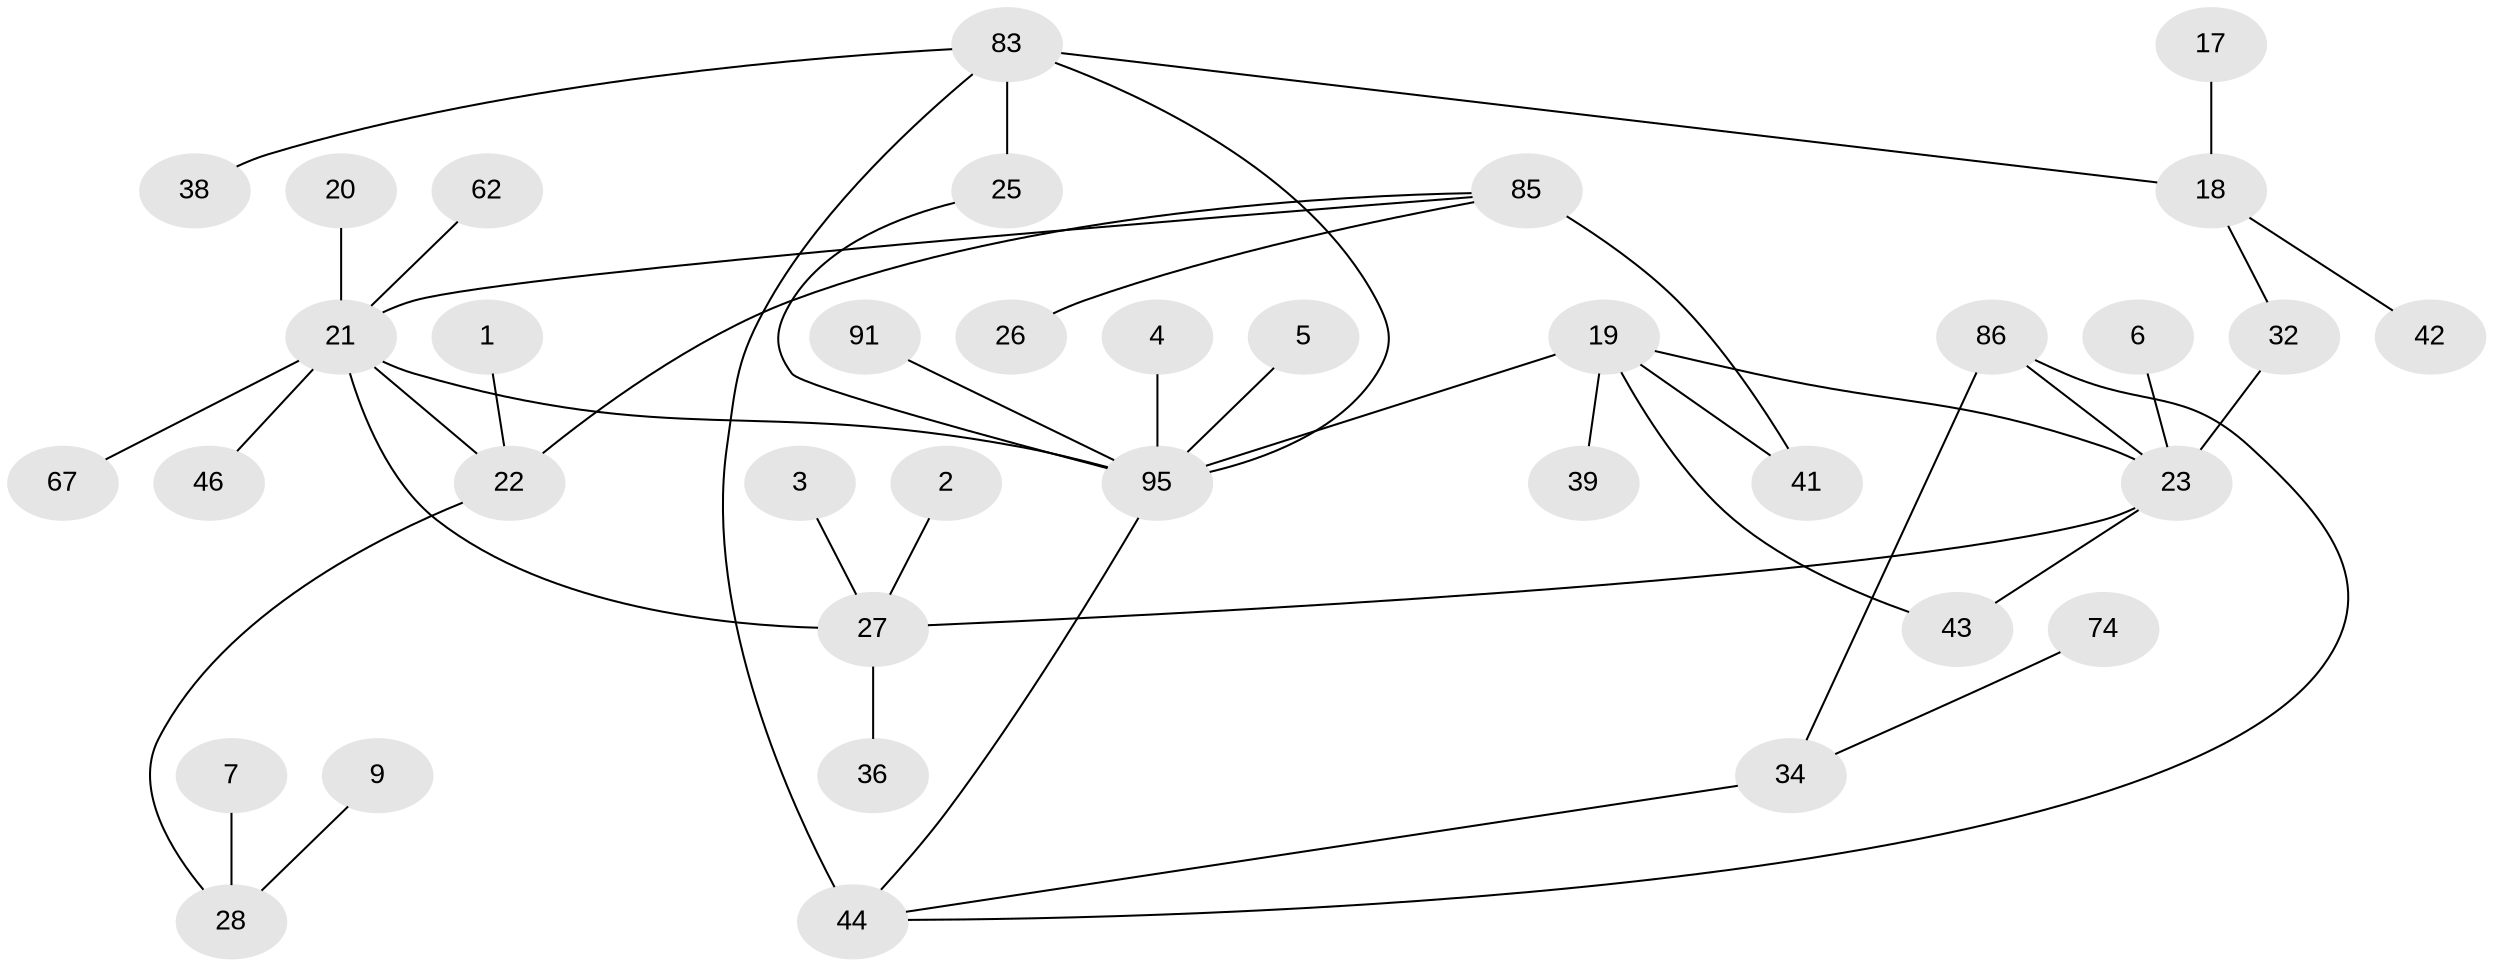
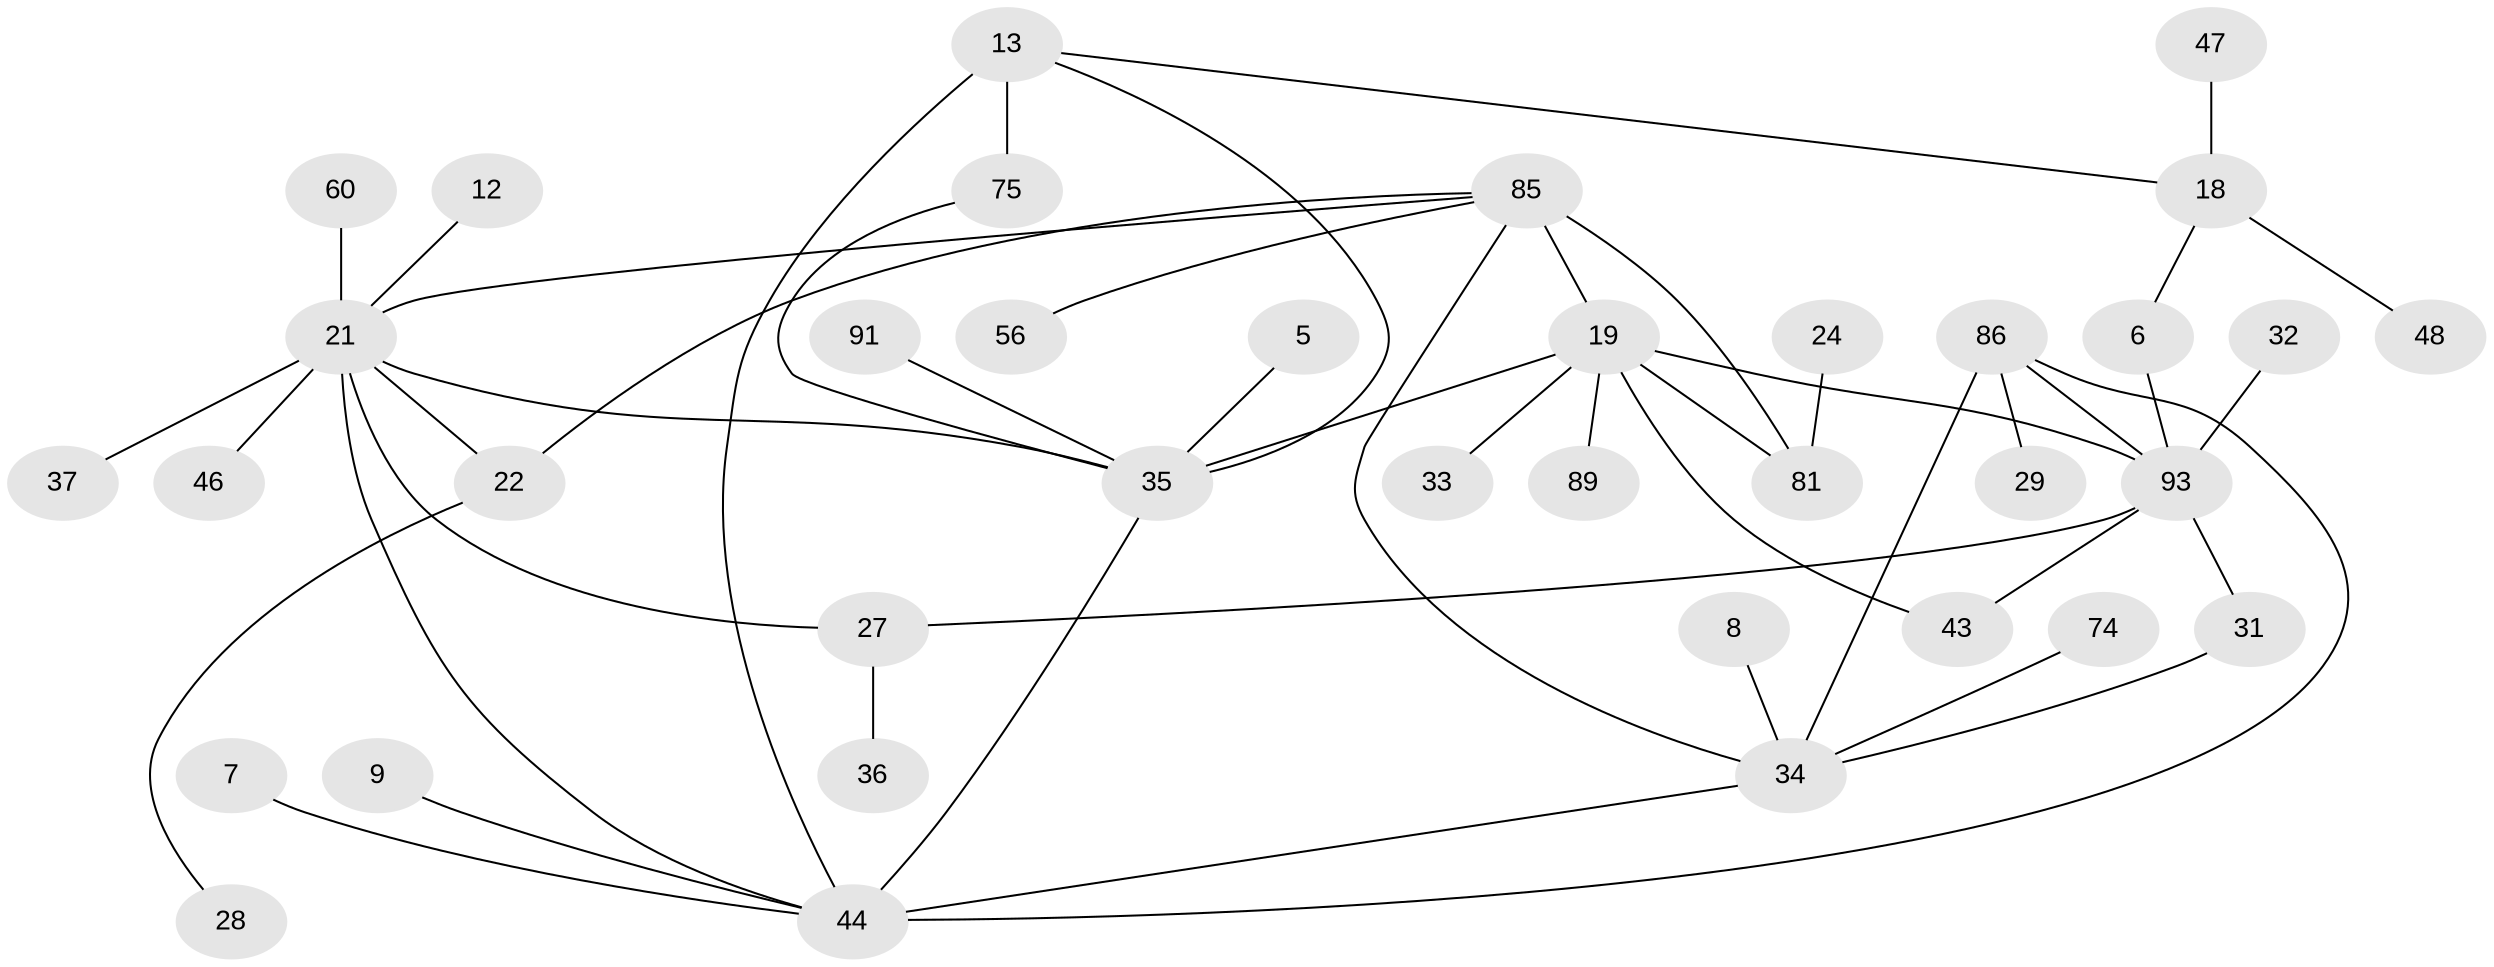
(1007, 45) -> (1007, 45)
(2211, 45) -> (2211, 45)
(195, 191) -> none
(341, 191) -> (341, 191)
(487, 191) -> (487, 191)
(1007, 191) -> (1007, 191)
none -> (1566, 264)
(2248, 264) -> (2175, 264)
(487, 337) -> none
(1011, 337) -> (1011, 337)
(1157, 337) -> none
none -> (1828, 337)
(2431, 337) -> (2431, 337)
(63, 483) -> (63, 483)
(800, 483) -> none
(946, 483) -> none
(1157, 483) -> (1157, 483)
none -> (1438, 483)
(1584, 483) -> (1584, 483)
(1807, 483) -> (1807, 483)
none -> (2031, 483)
(2177, 483) -> (2177, 483)
none -> (1399, 568)
none -> (1734, 629)
none -> (2250, 629)
none -> (484, 716)
(231, 849) -> (533, 871)
(305, 849) -> (610, 858)
